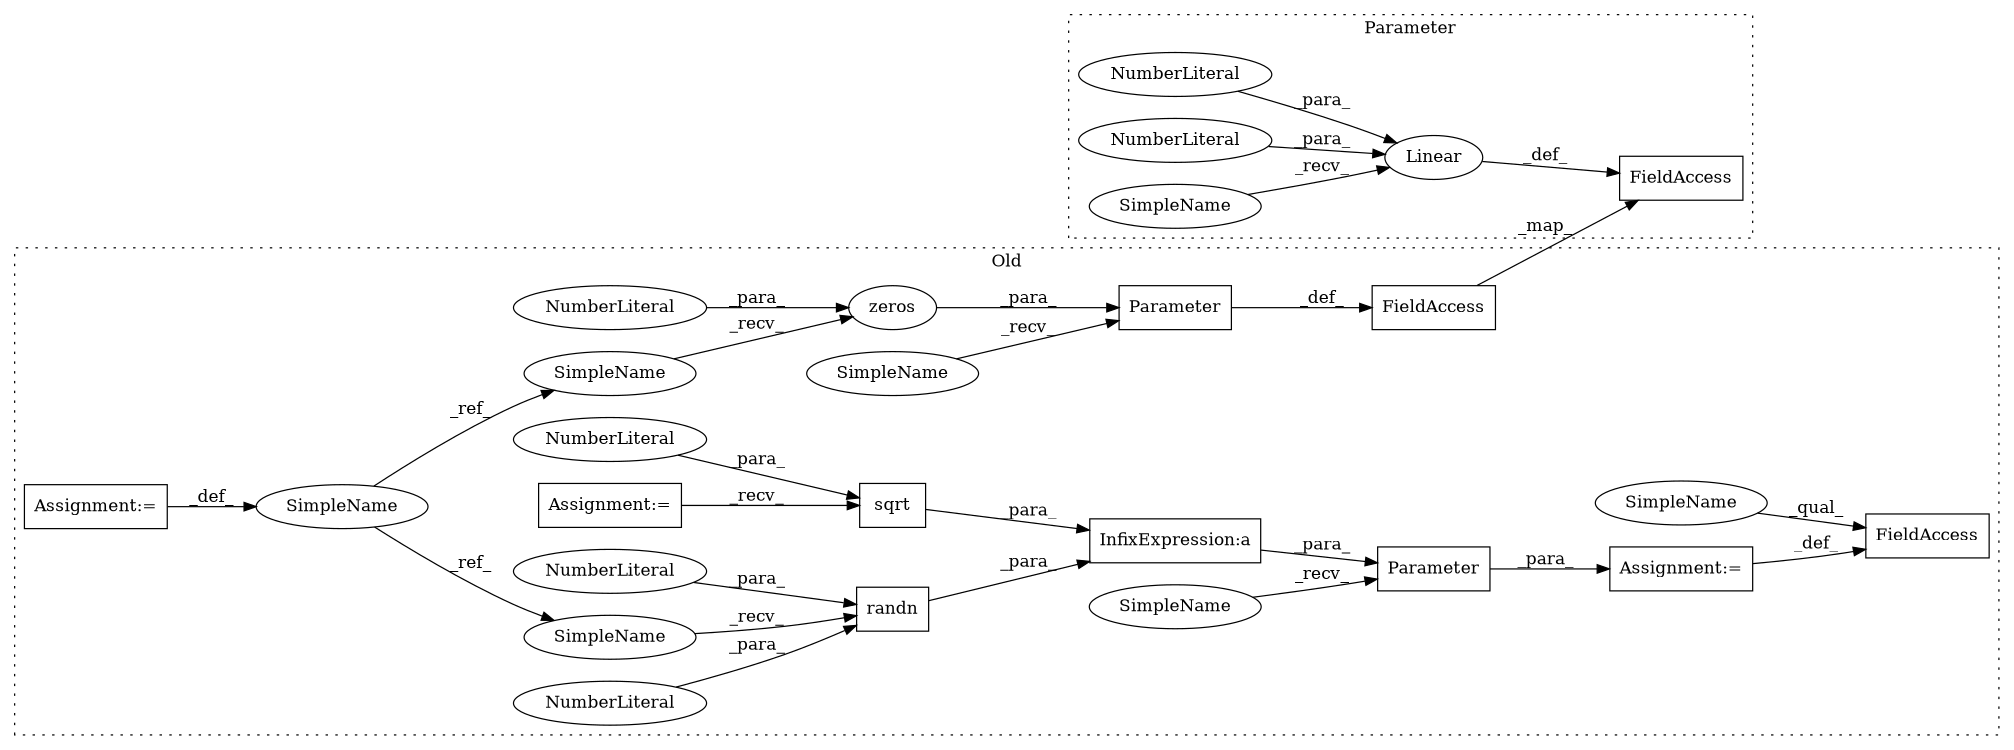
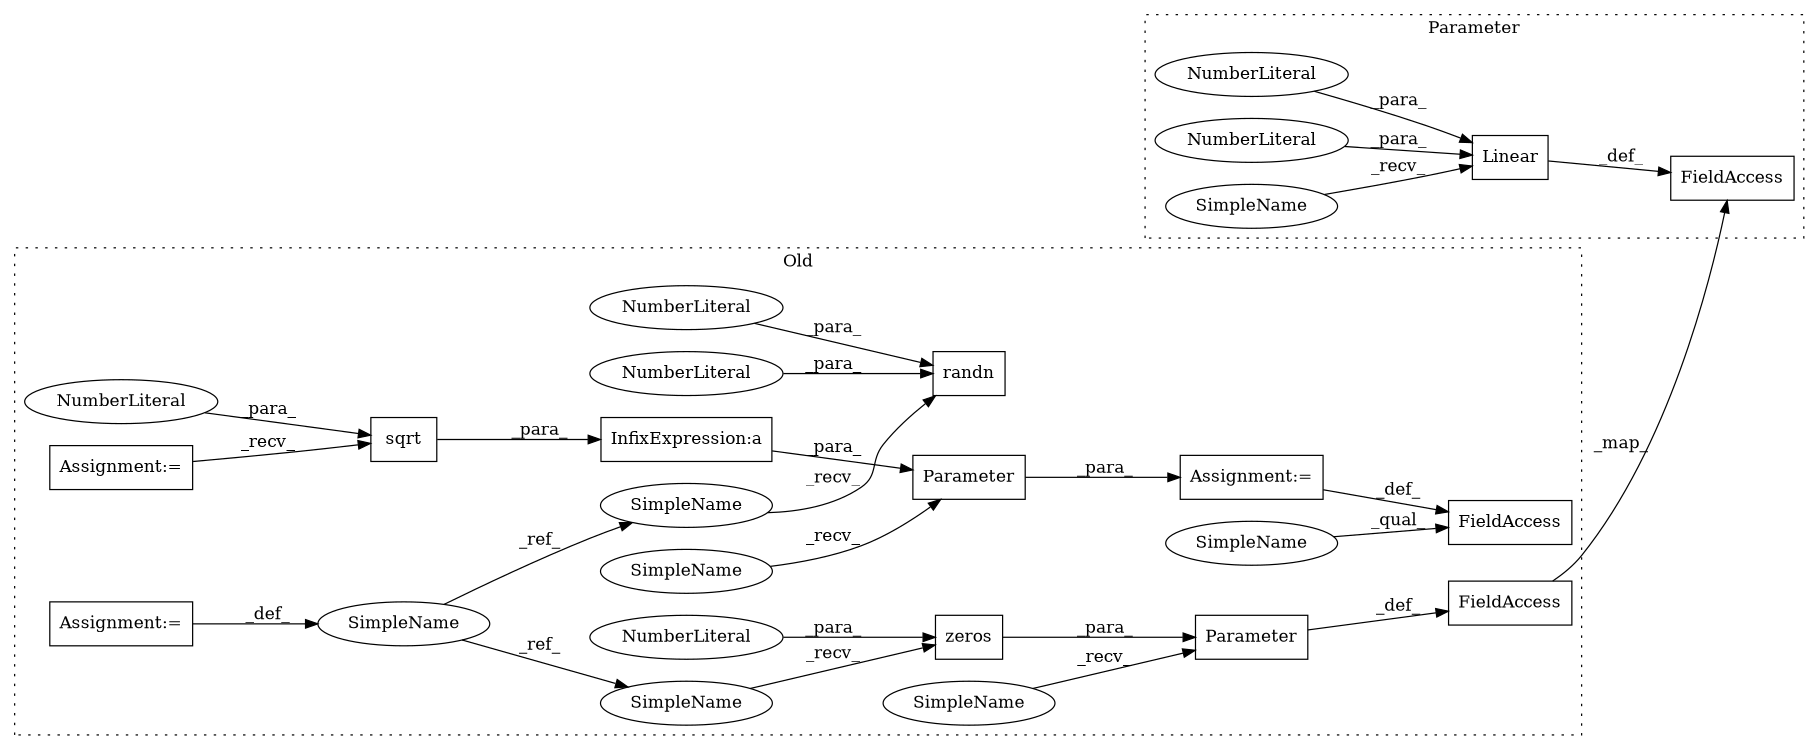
(1434, 157) -> (1510, 157)
(893, 308) -> (969, 637)
(1003, 582) -> none
